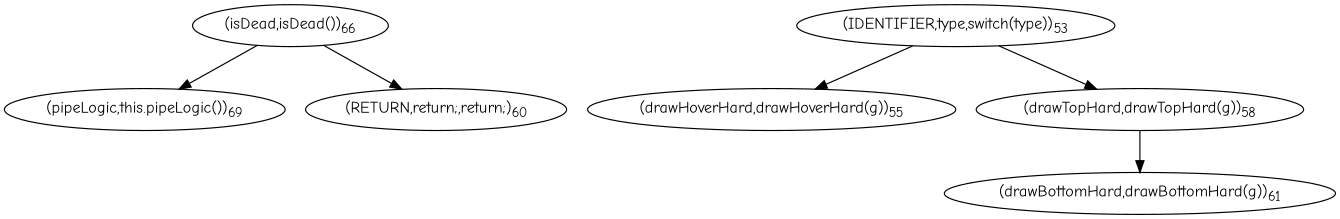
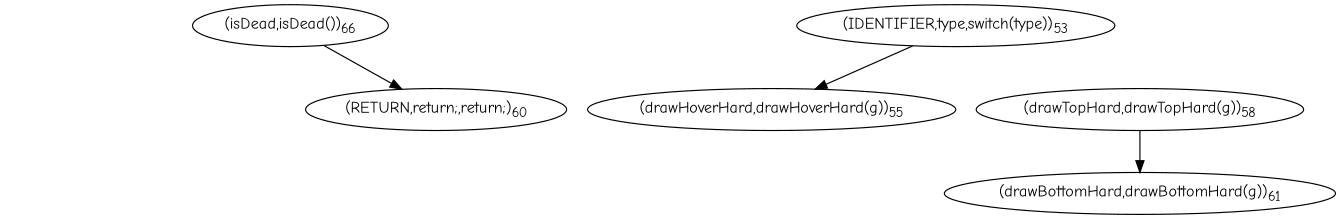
(1042, 65) -> none
(145, 110) -> none
